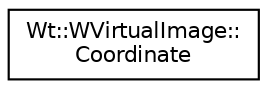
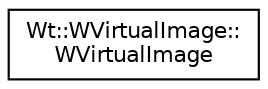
(134, 45) -> (134, 45)
